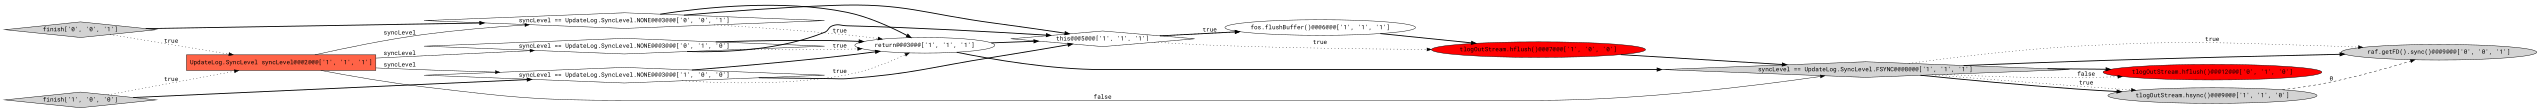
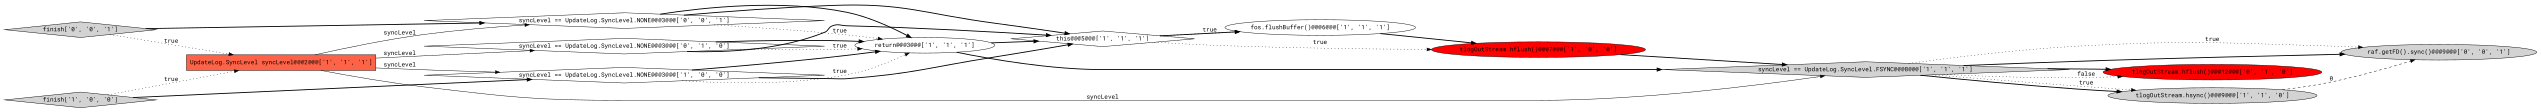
(1103, 97) -> (1103, 97)
